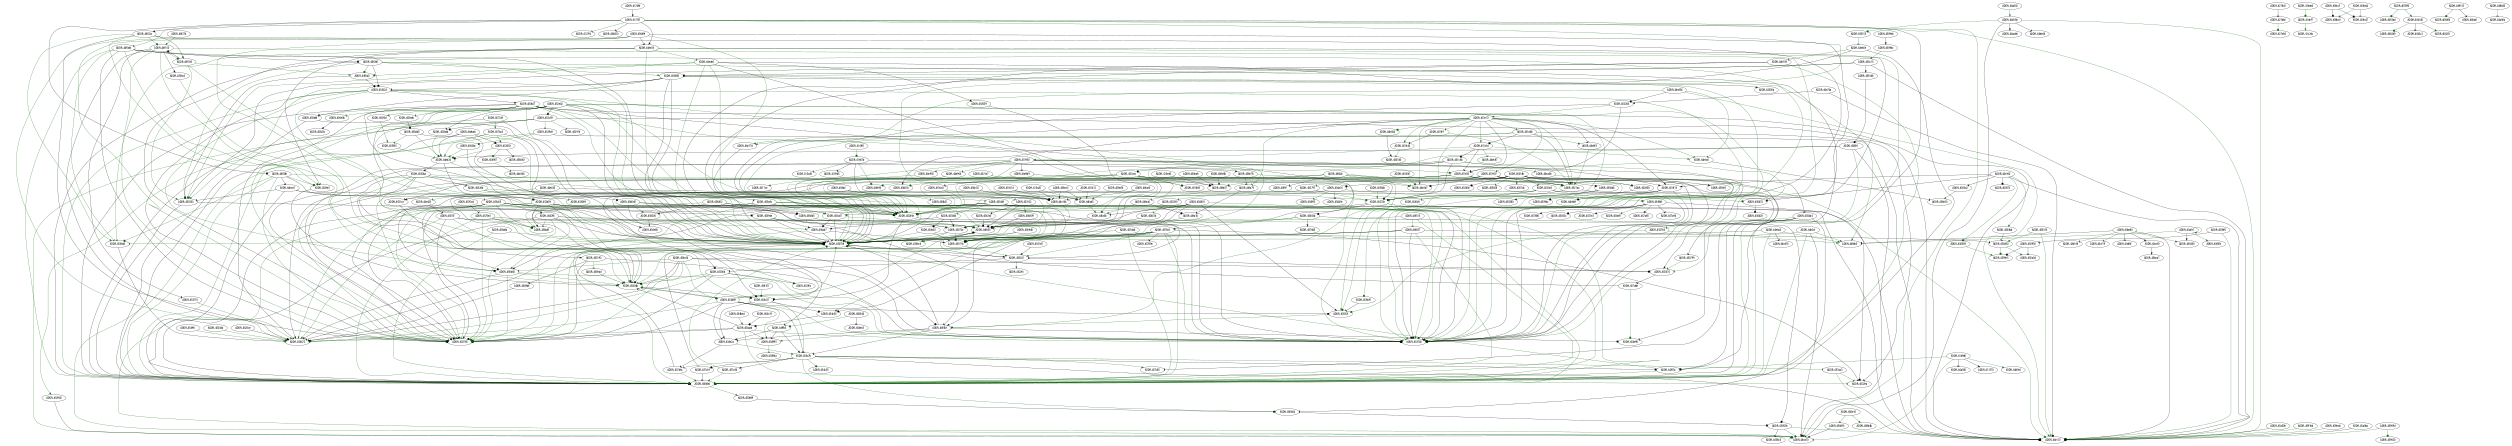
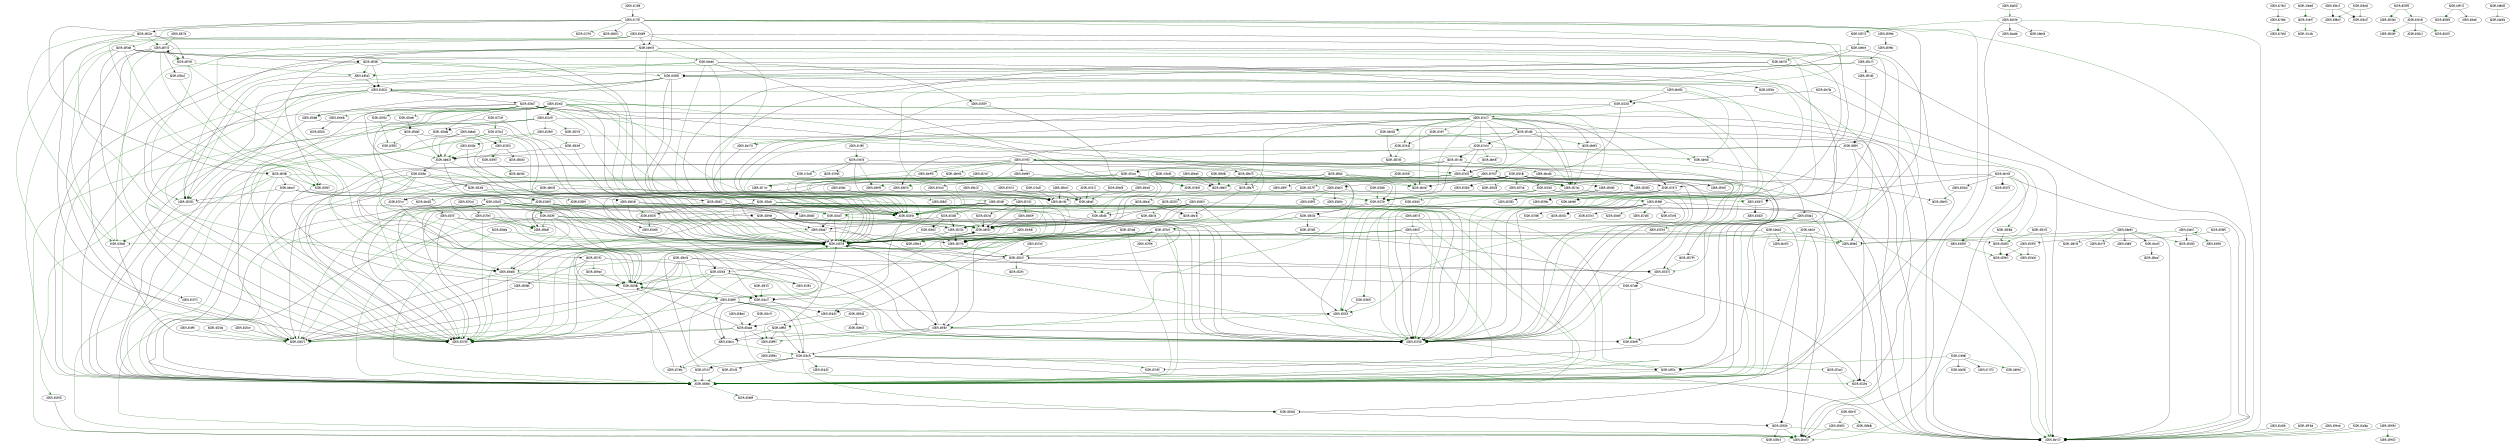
(558, 125) -> (558, 125)
none -> (572, 146)
(1100, 179) -> (872, 182)
none -> (1214, 258)
